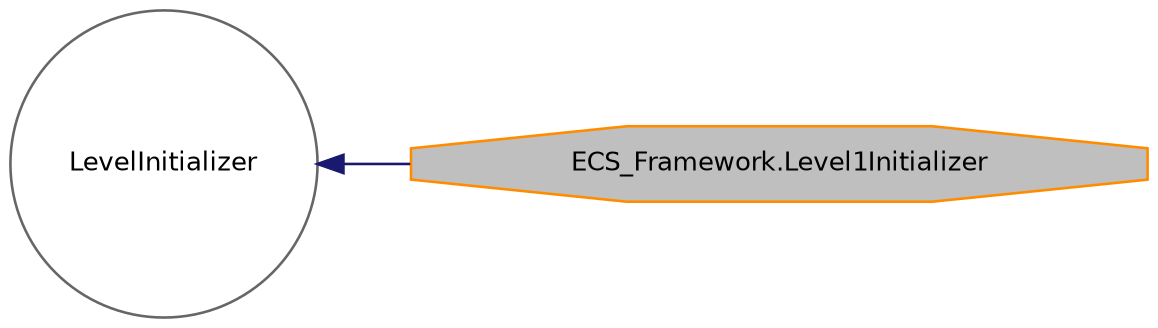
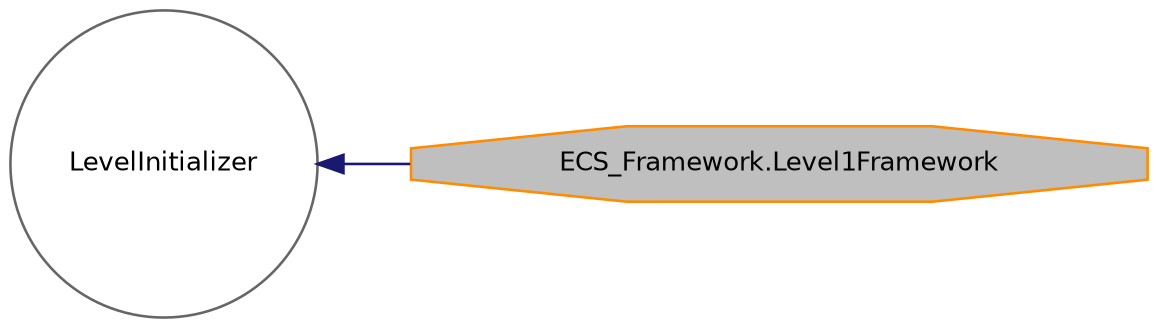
(779, 164) -> (779, 164)
